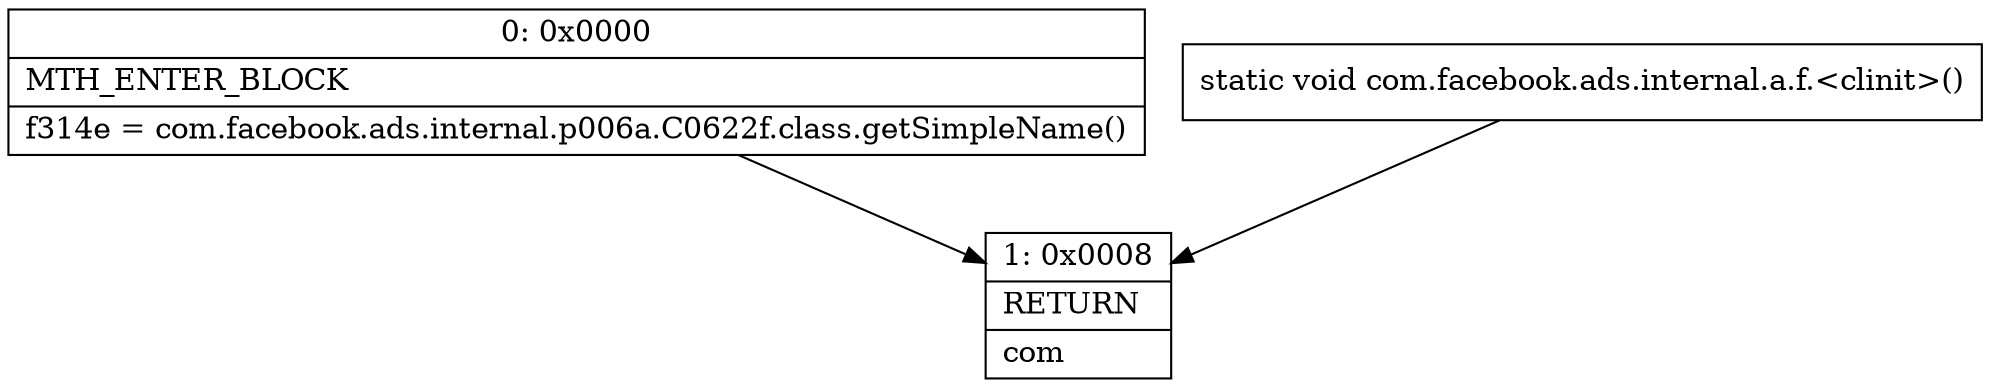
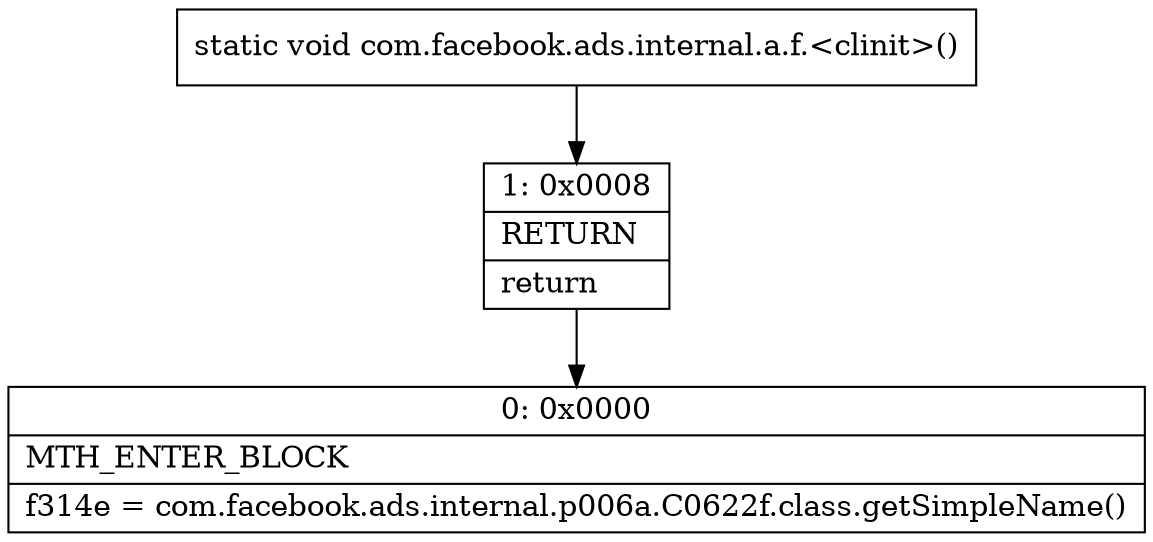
(852, 205) -> (577, 337)
(1034, 353) -> (549, 284)
